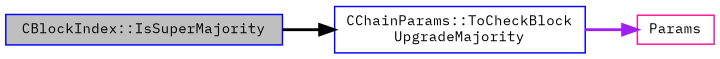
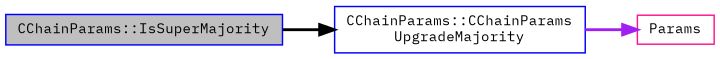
(144, 30) -> (144, 30)
(460, 30) -> (460, 30)
